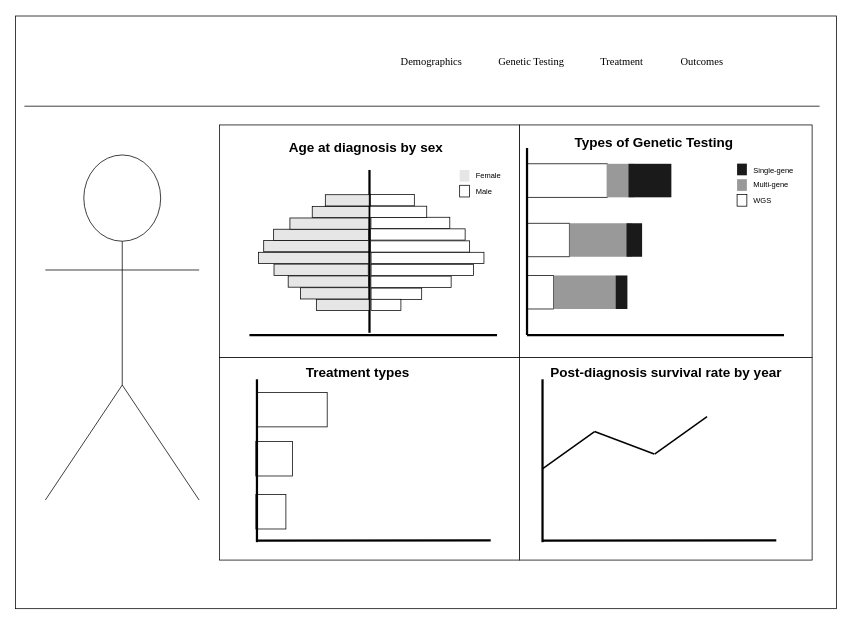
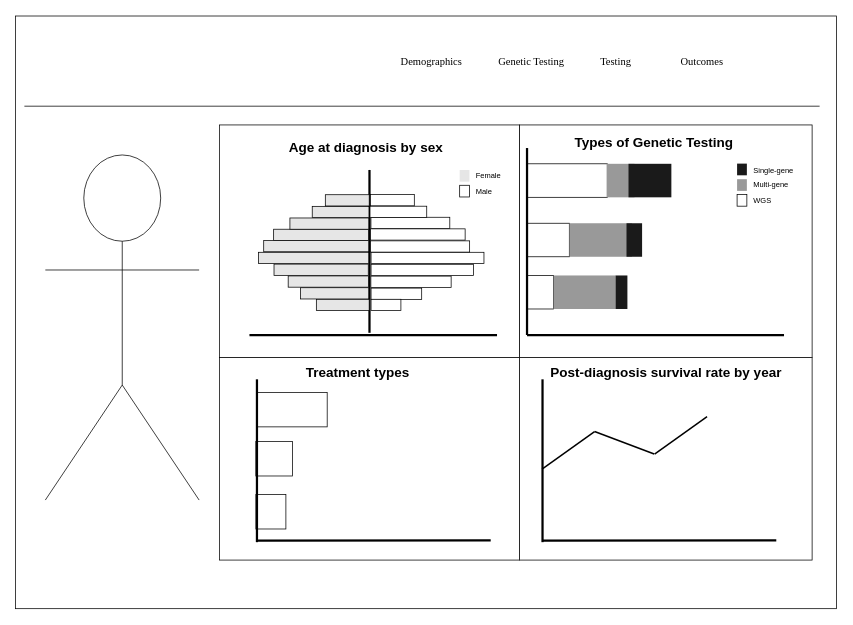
(627, 62) -> (620, 62)
